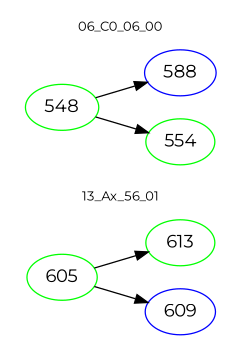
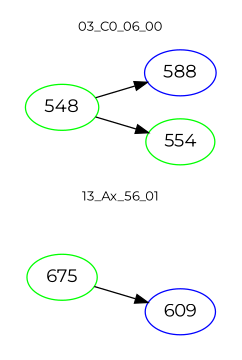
(121, 27) -> (121, 27)
(180, 243) -> none
(62, 277) -> (62, 277)
